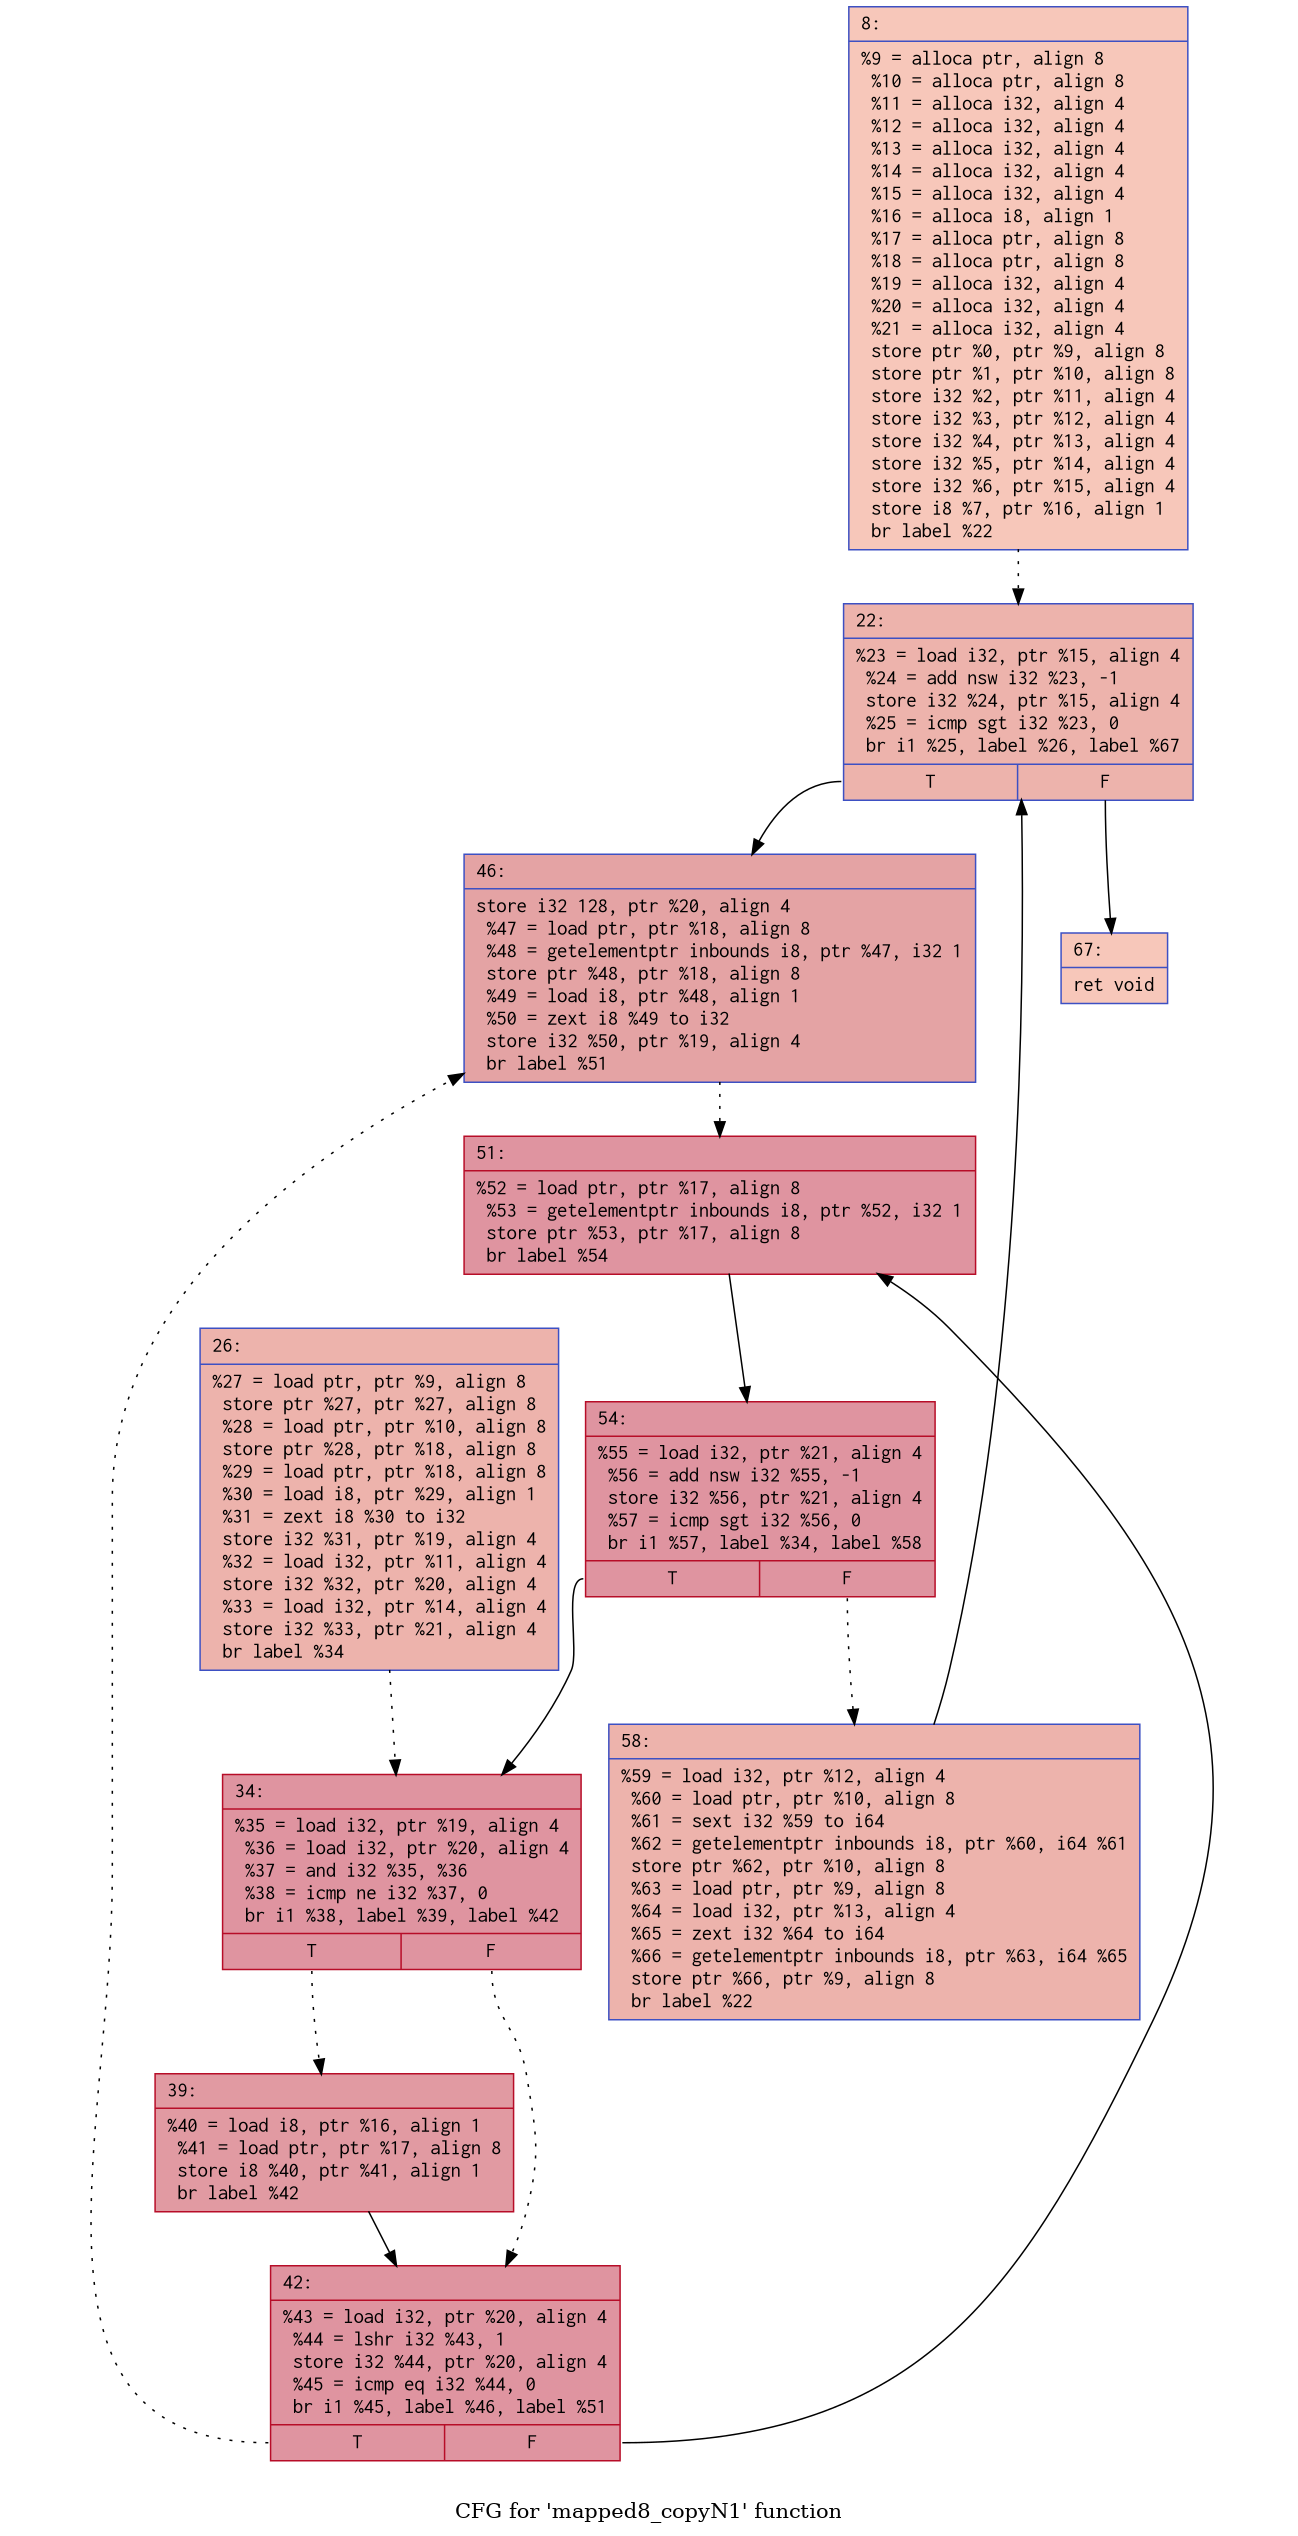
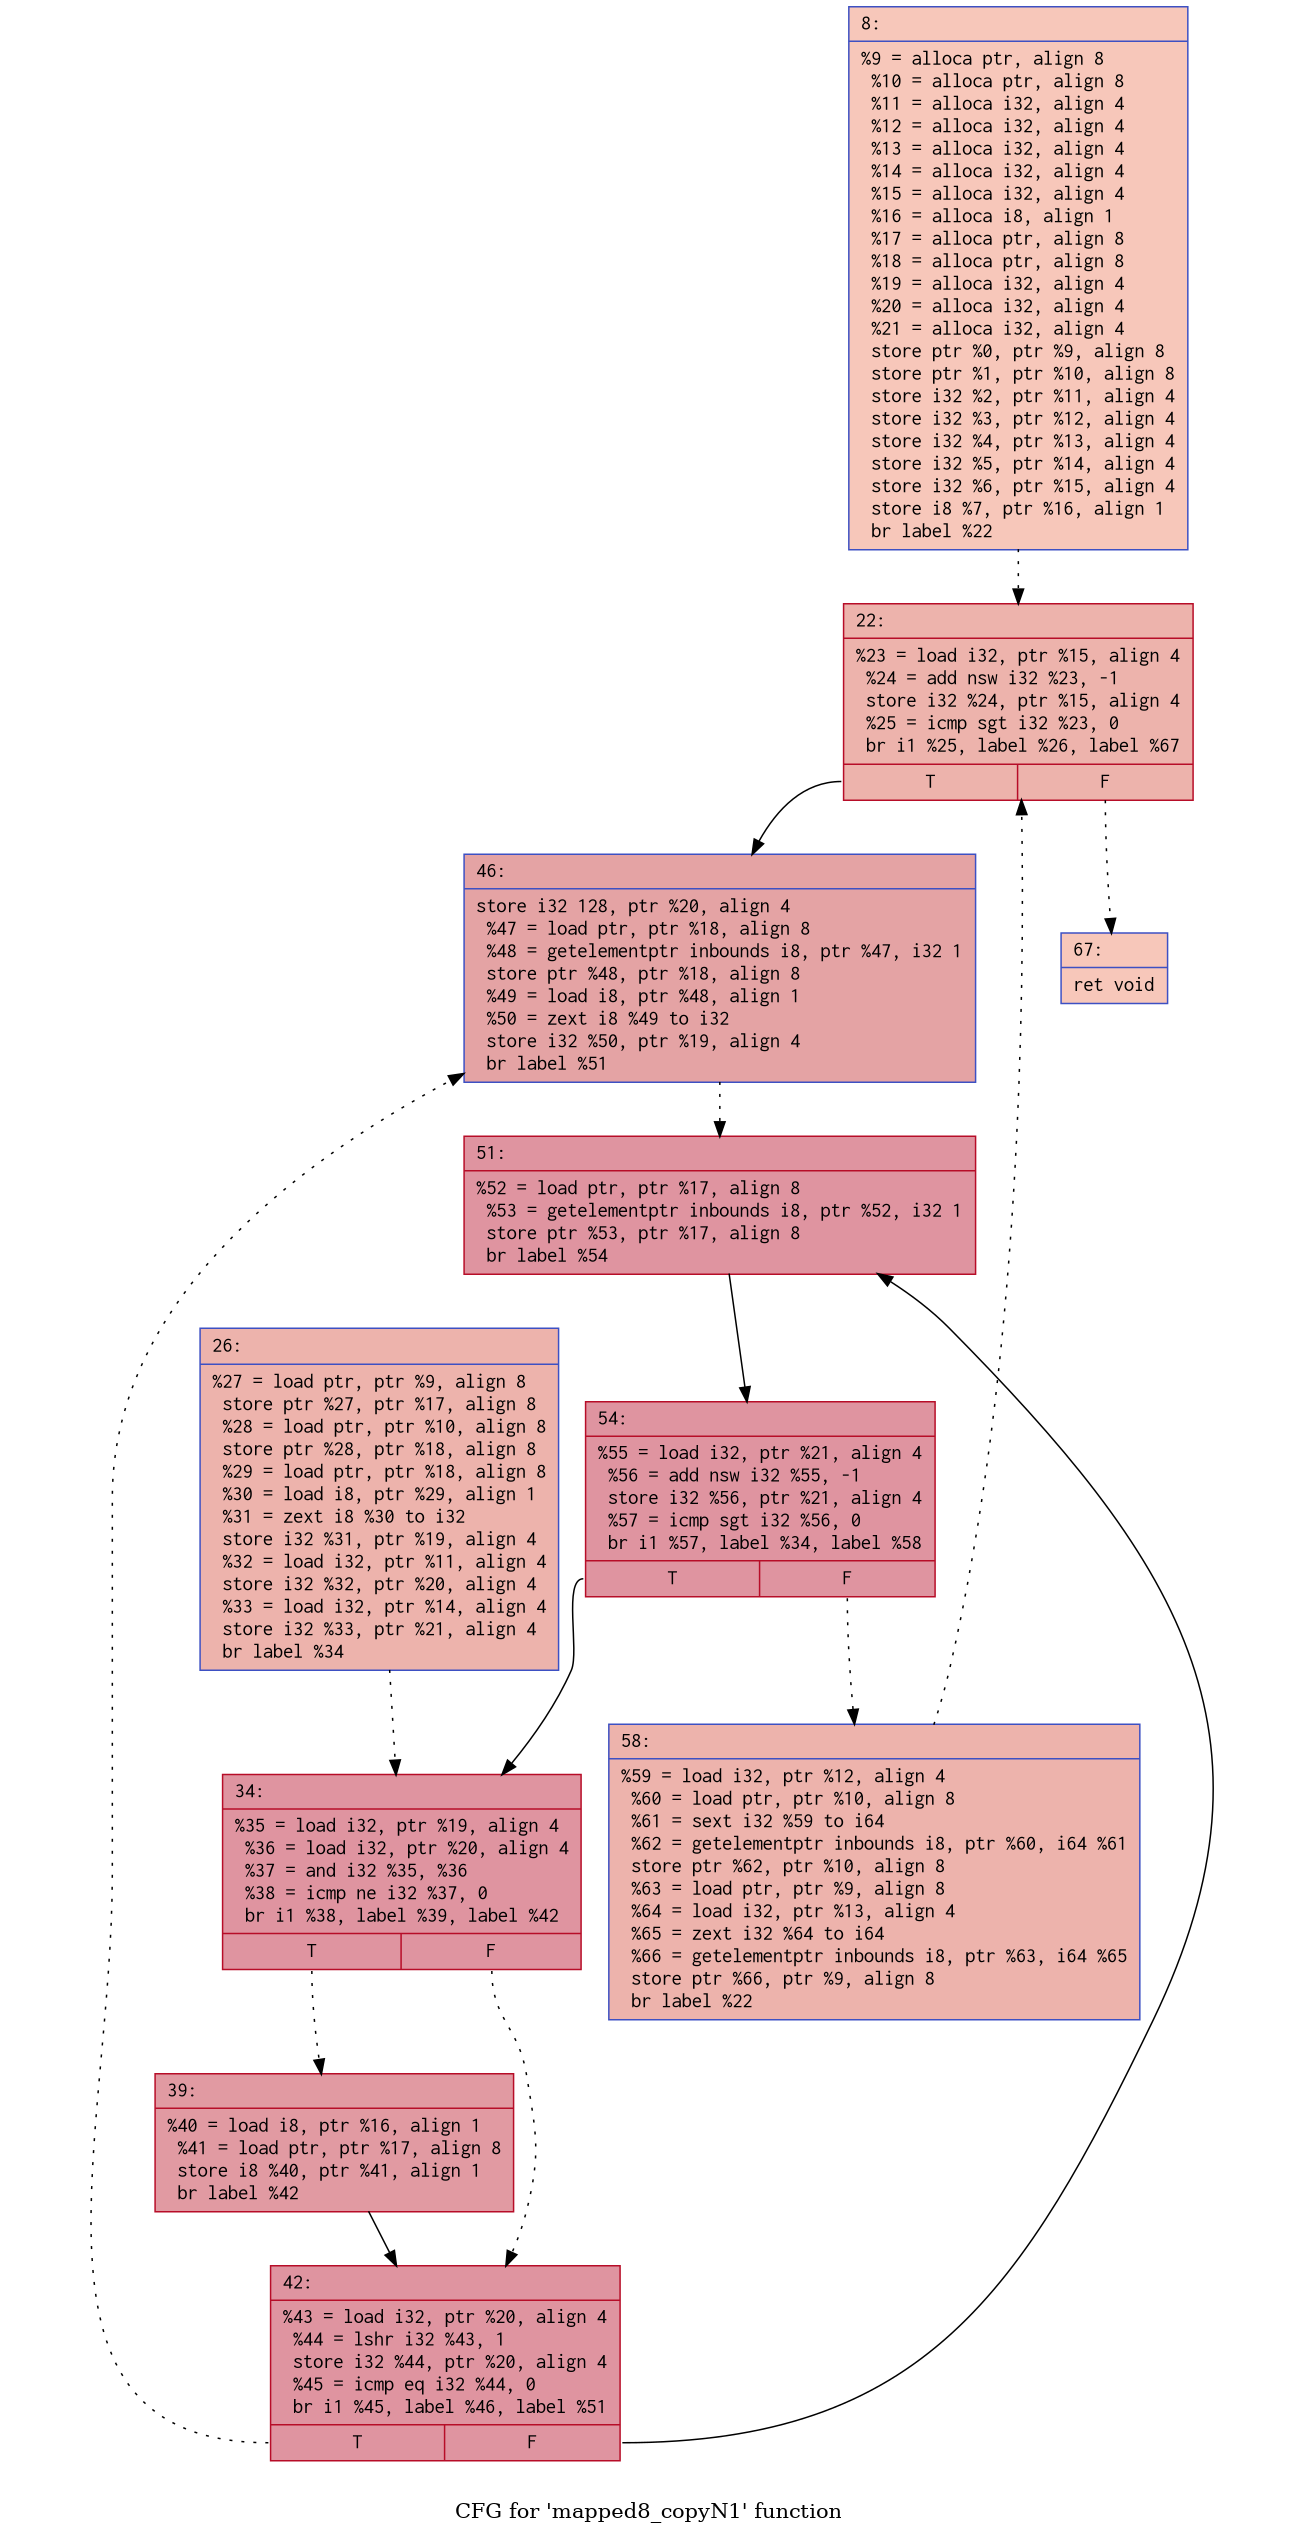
(1018, 702) -> (1018, 702)
(1107, 859) -> (1107, 859)
(1007, 1273) -> (1007, 1273)
(375, 1404) -> (375, 1404)
